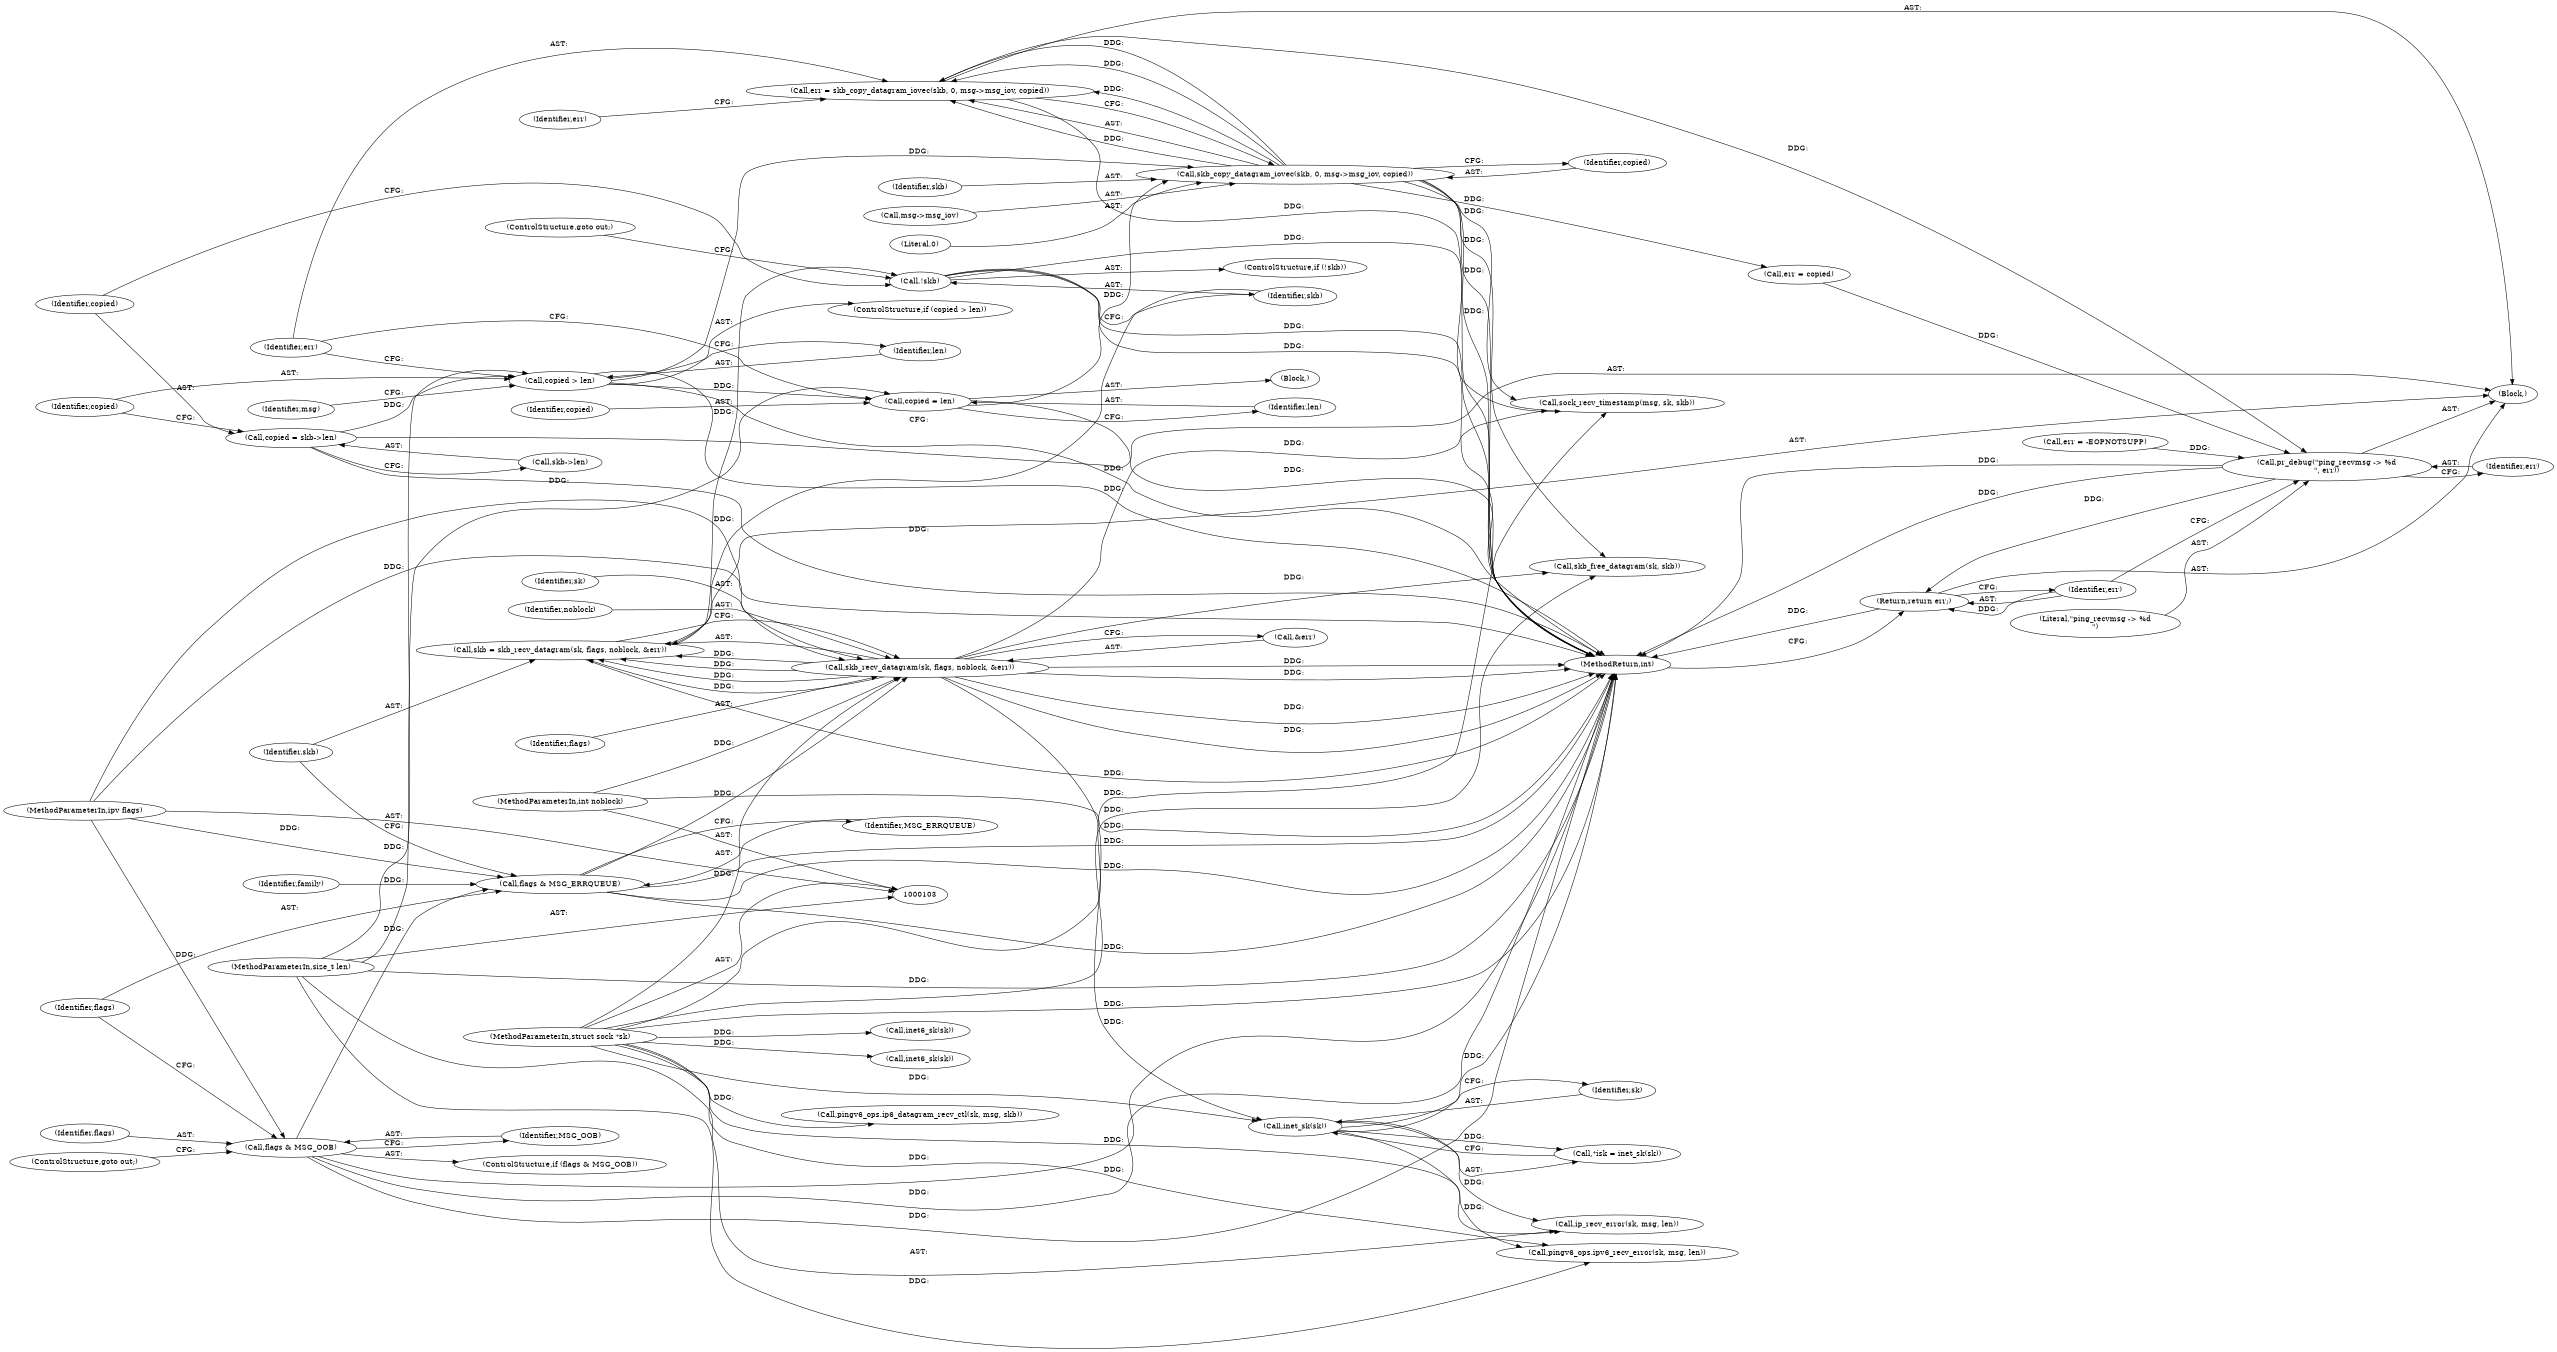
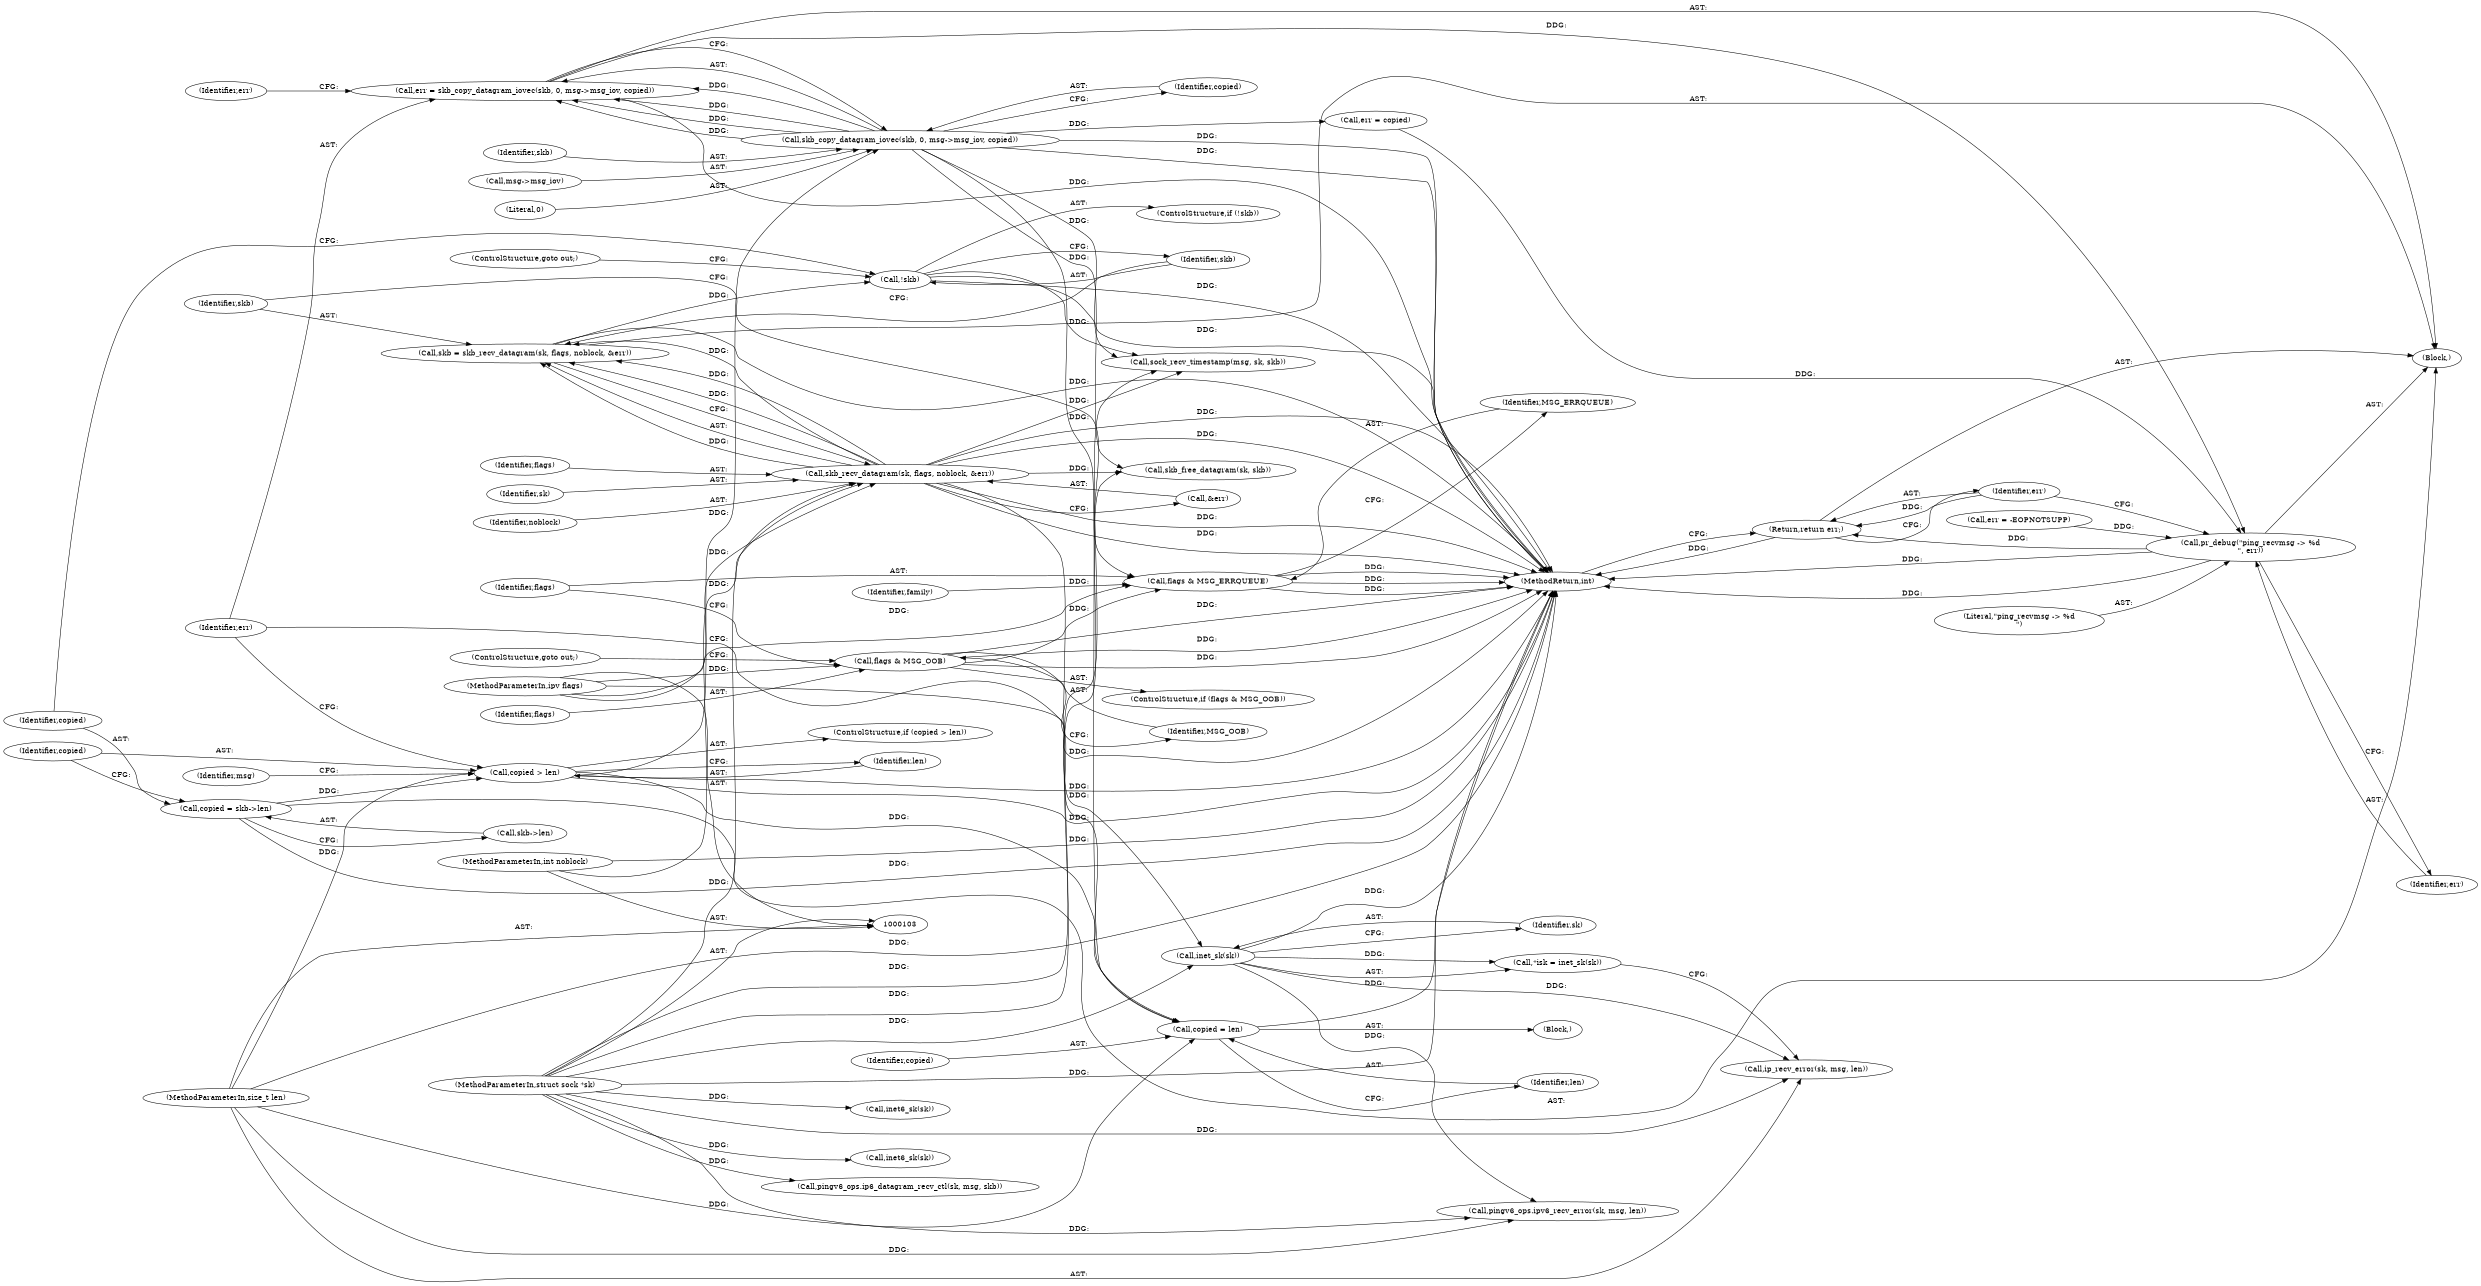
(1100, 337) -> (1083, 447)
(749, 788) -> none
(1446, 1150) -> (1718, 990)
